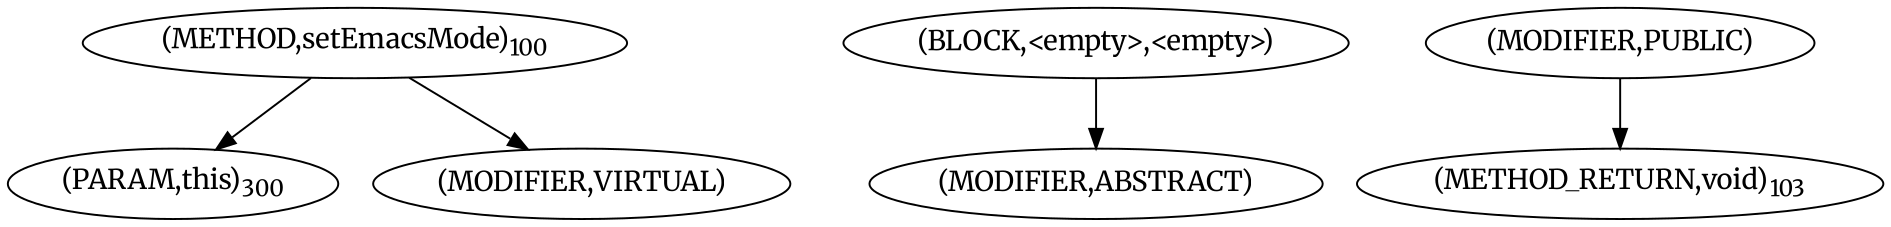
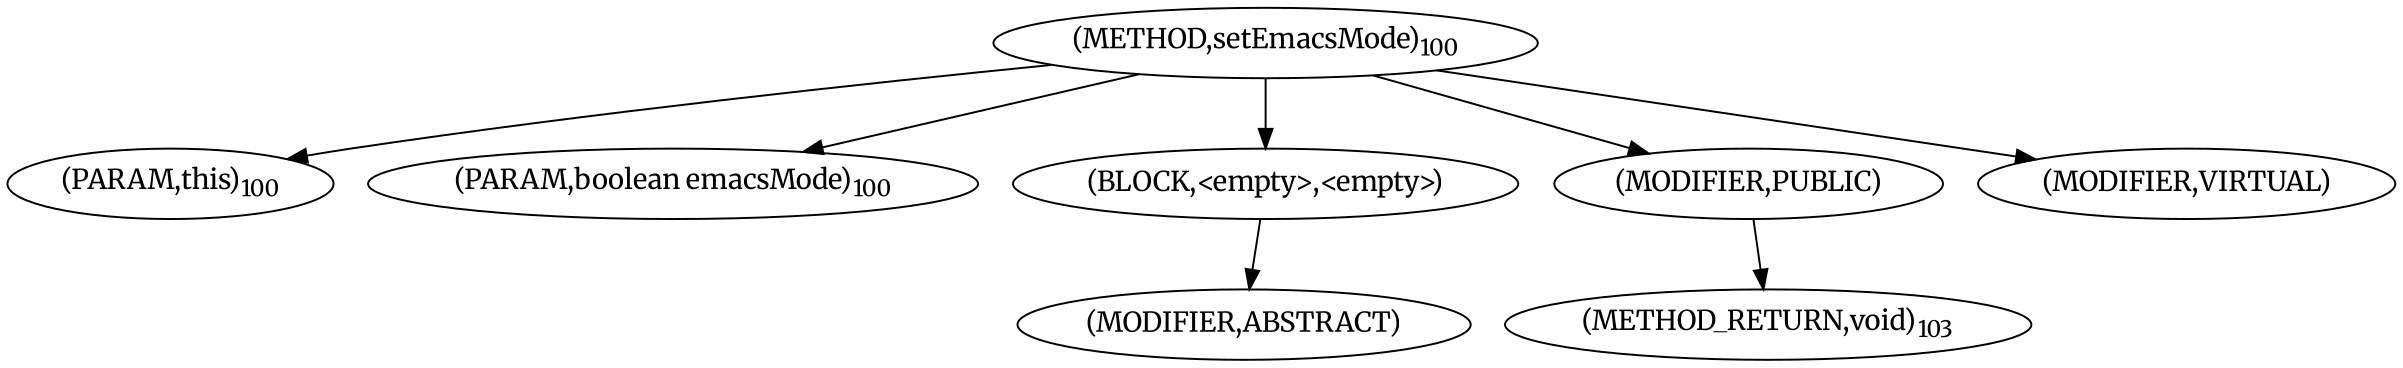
none -> (1266, 104)
none -> (1502, 112)
(263, 181) -> (260, 181)
none -> (673, 184)
